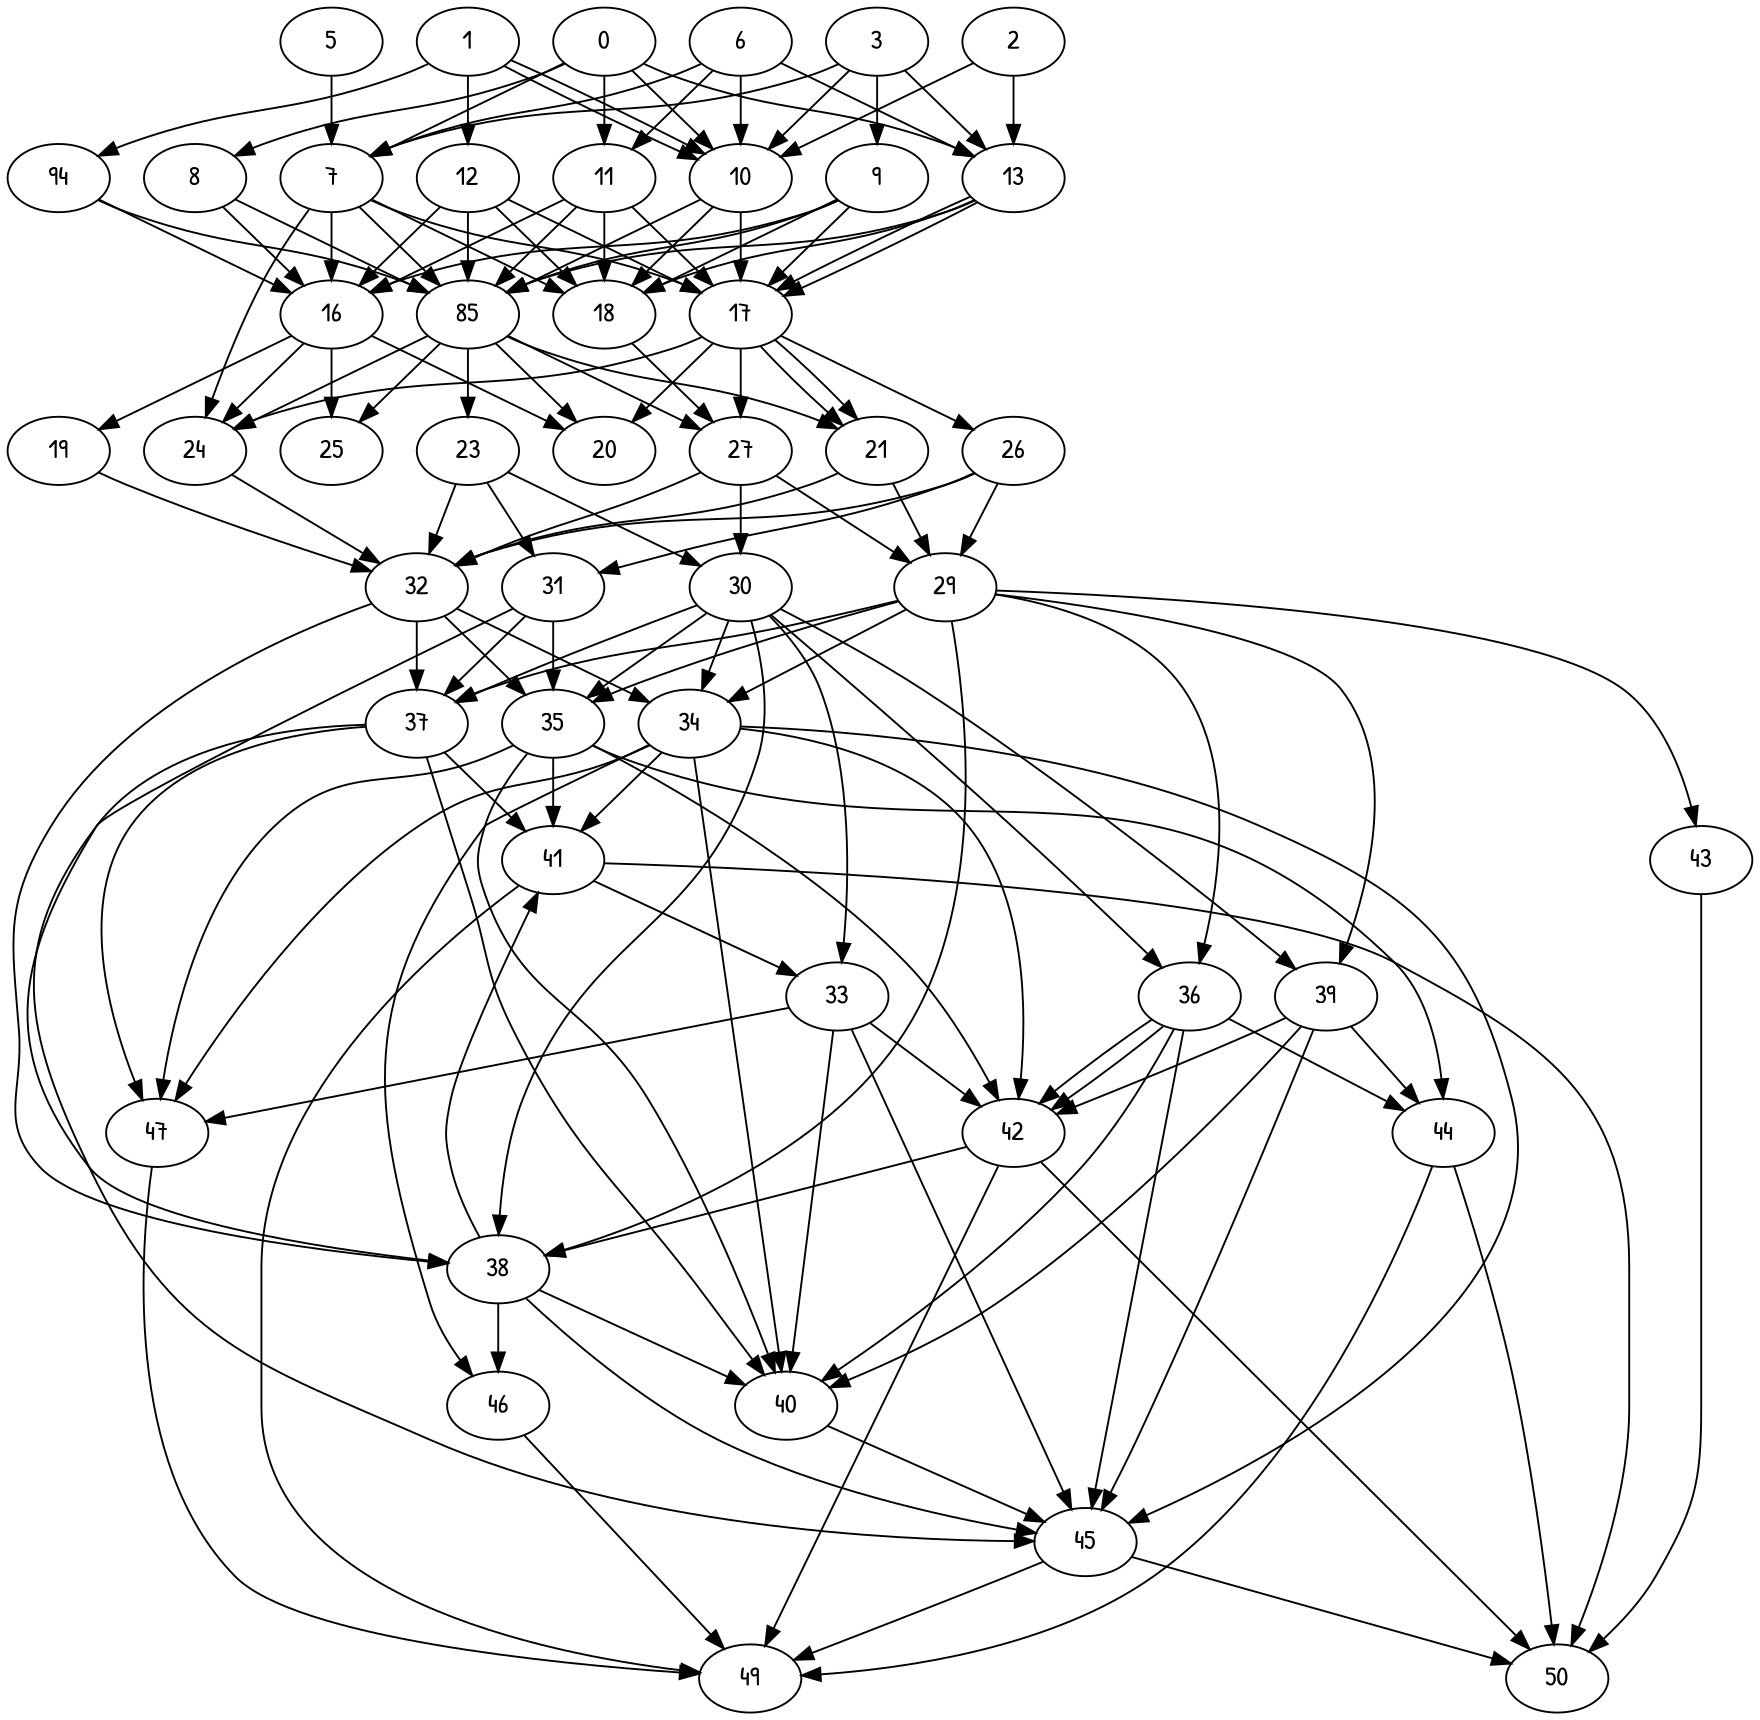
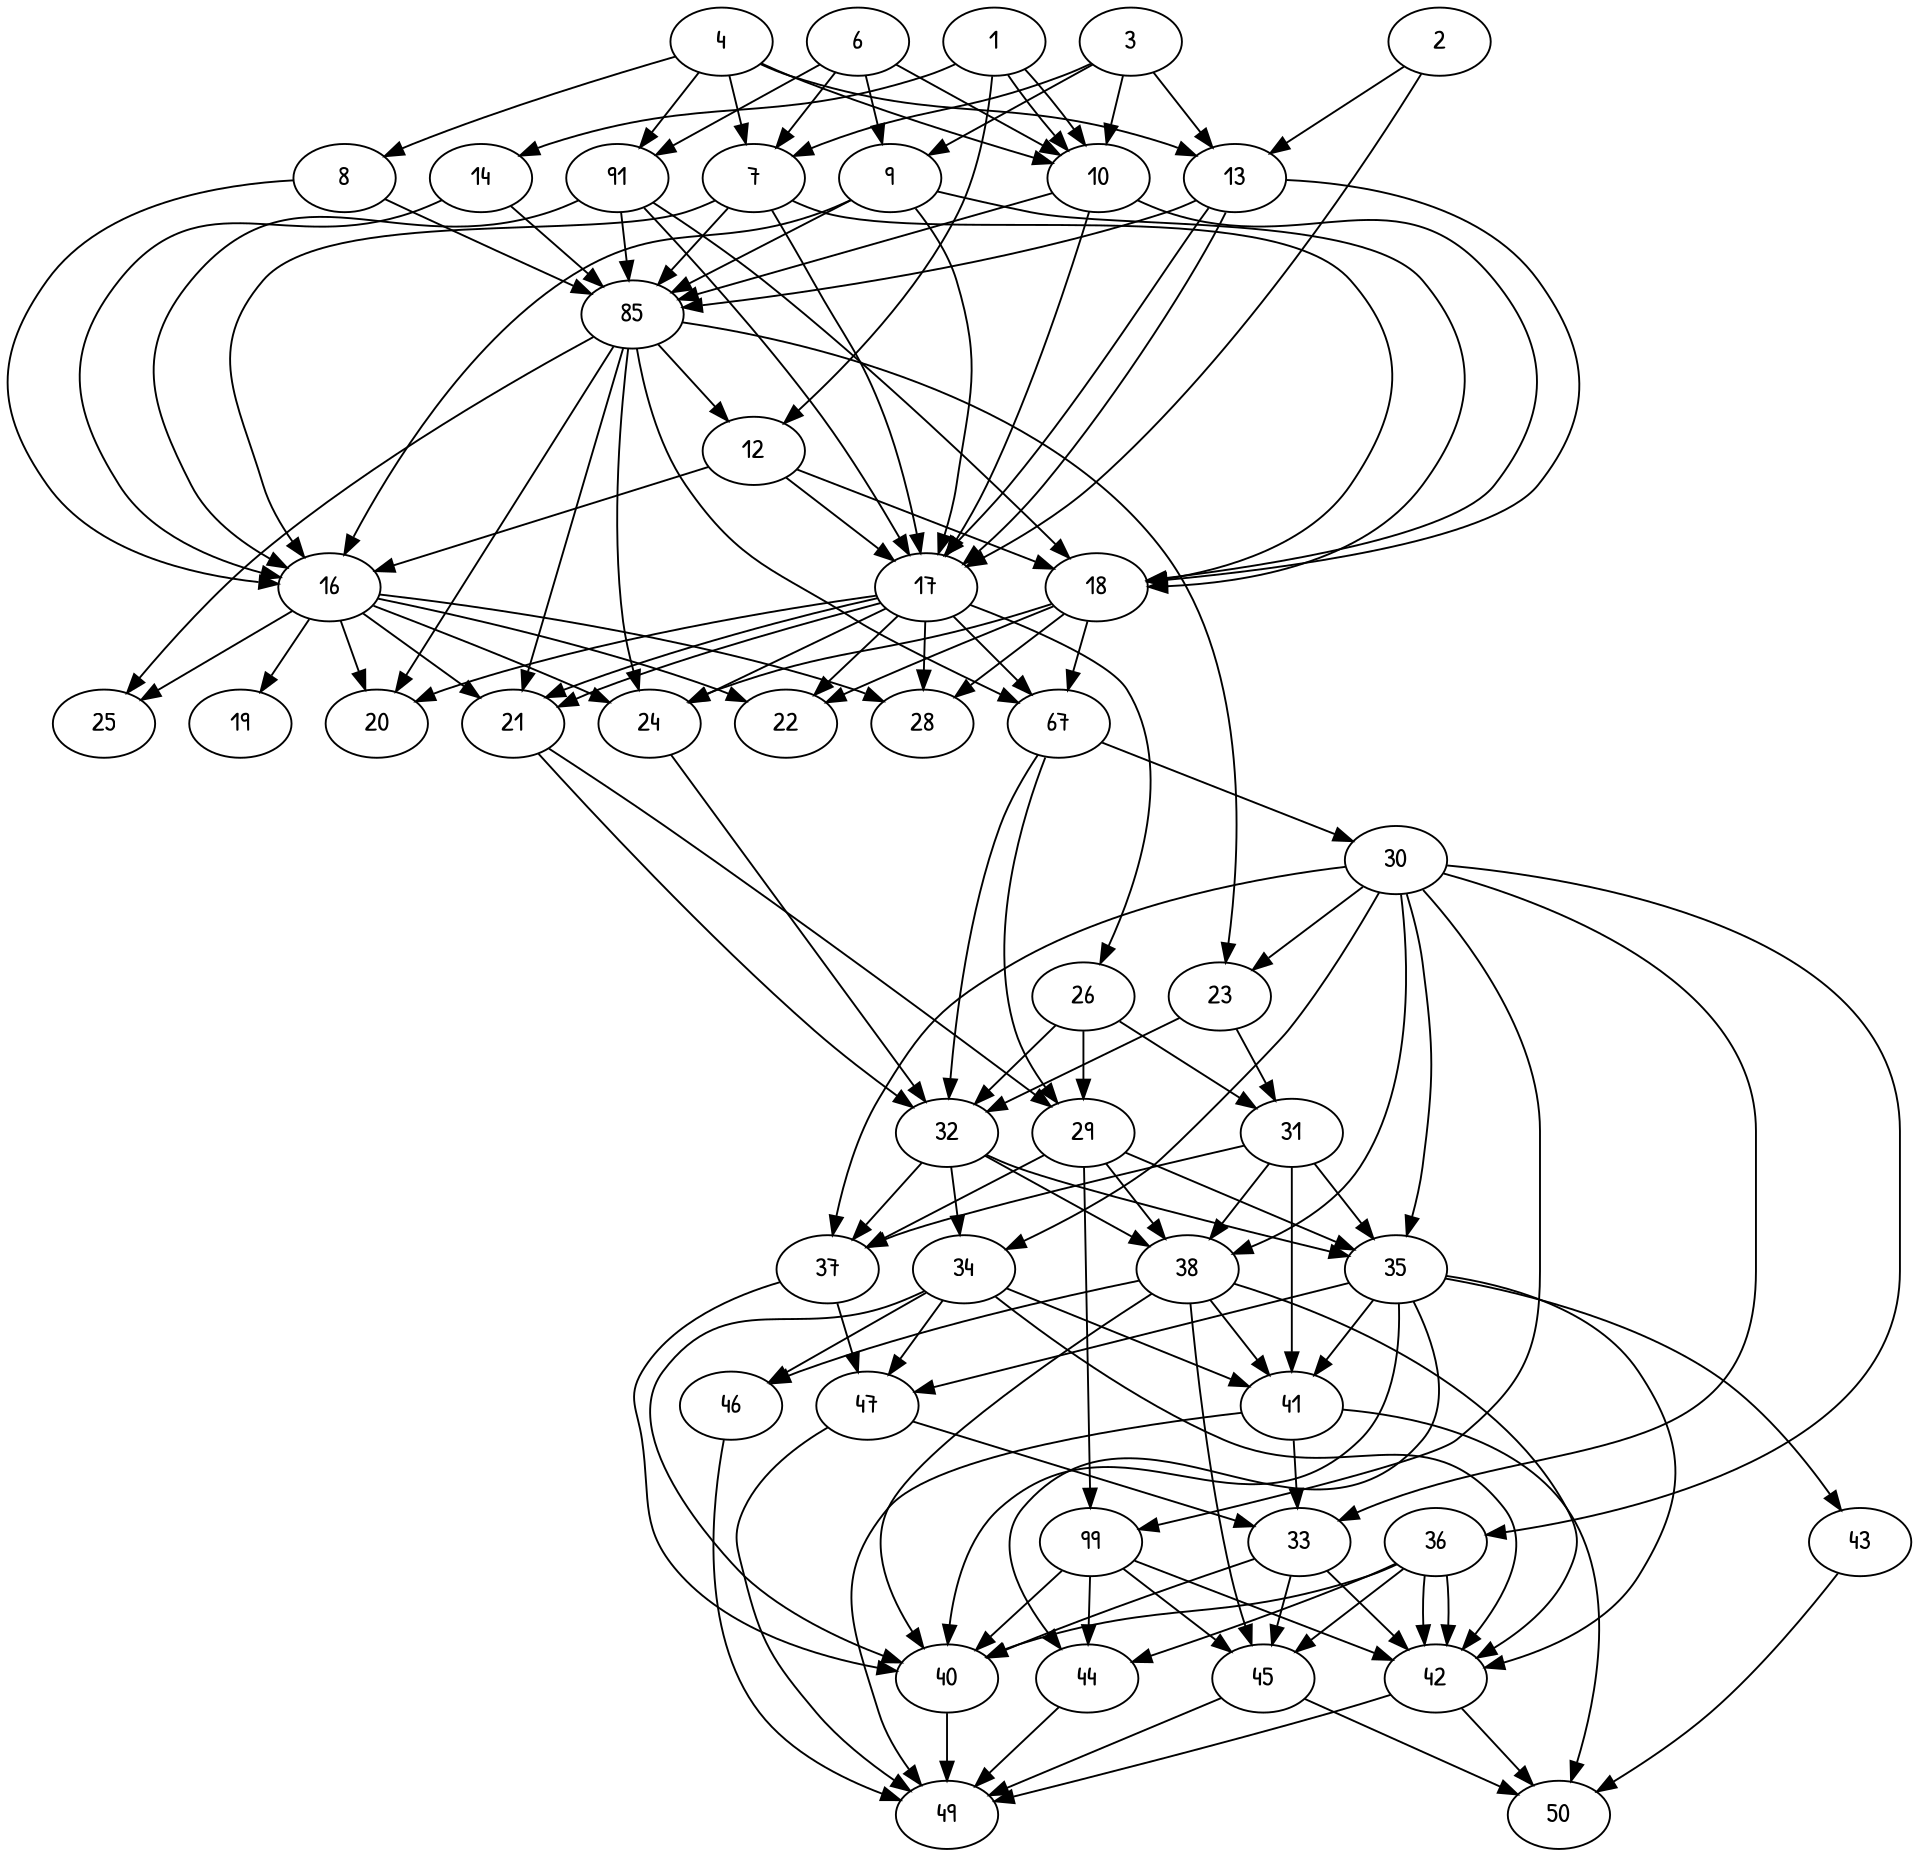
(332, 42) -> none
(604, 42) -> (722, 42)
(864, 103) -> (872, 100)
(890, 103) -> (1229, 342)
(59, 178) -> (481, 178)
(604, 178) -> (617, 178)
(468, 237) -> (687, 376)
(253, 300) -> (835, 656)
(741, 451) -> (1059, 724)
(578, 506) -> (1316, 922)
(225, 522) -> none
(1384, 622) -> (1662, 1345)
none -> (409, 646)
(830, 649) -> none
(1195, 710) -> none
none -> (786, 724)
none -> (922, 724)
(476, 783) -> (1292, 1260)
(1447, 951) -> none
(1326, 996) -> (1091, 1542)
(507, 1063) -> (1050, 1464)
(775, 1196) -> (1503, 1428)
(202, 1321) -> none
(1516, 1393) -> none
(927, 1470) -> (947, 1737)
